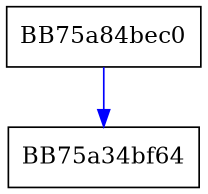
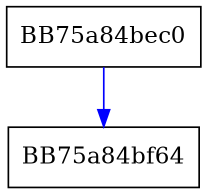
(104, 157) -> (104, 157)
